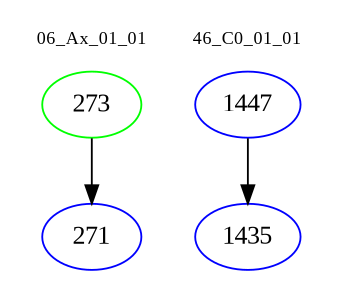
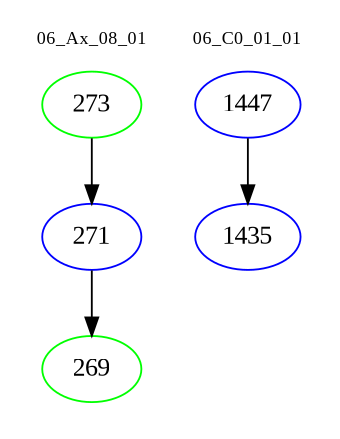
(93, 39) -> (93, 39)
(248, 39) -> (248, 39)
none -> (92, 369)
